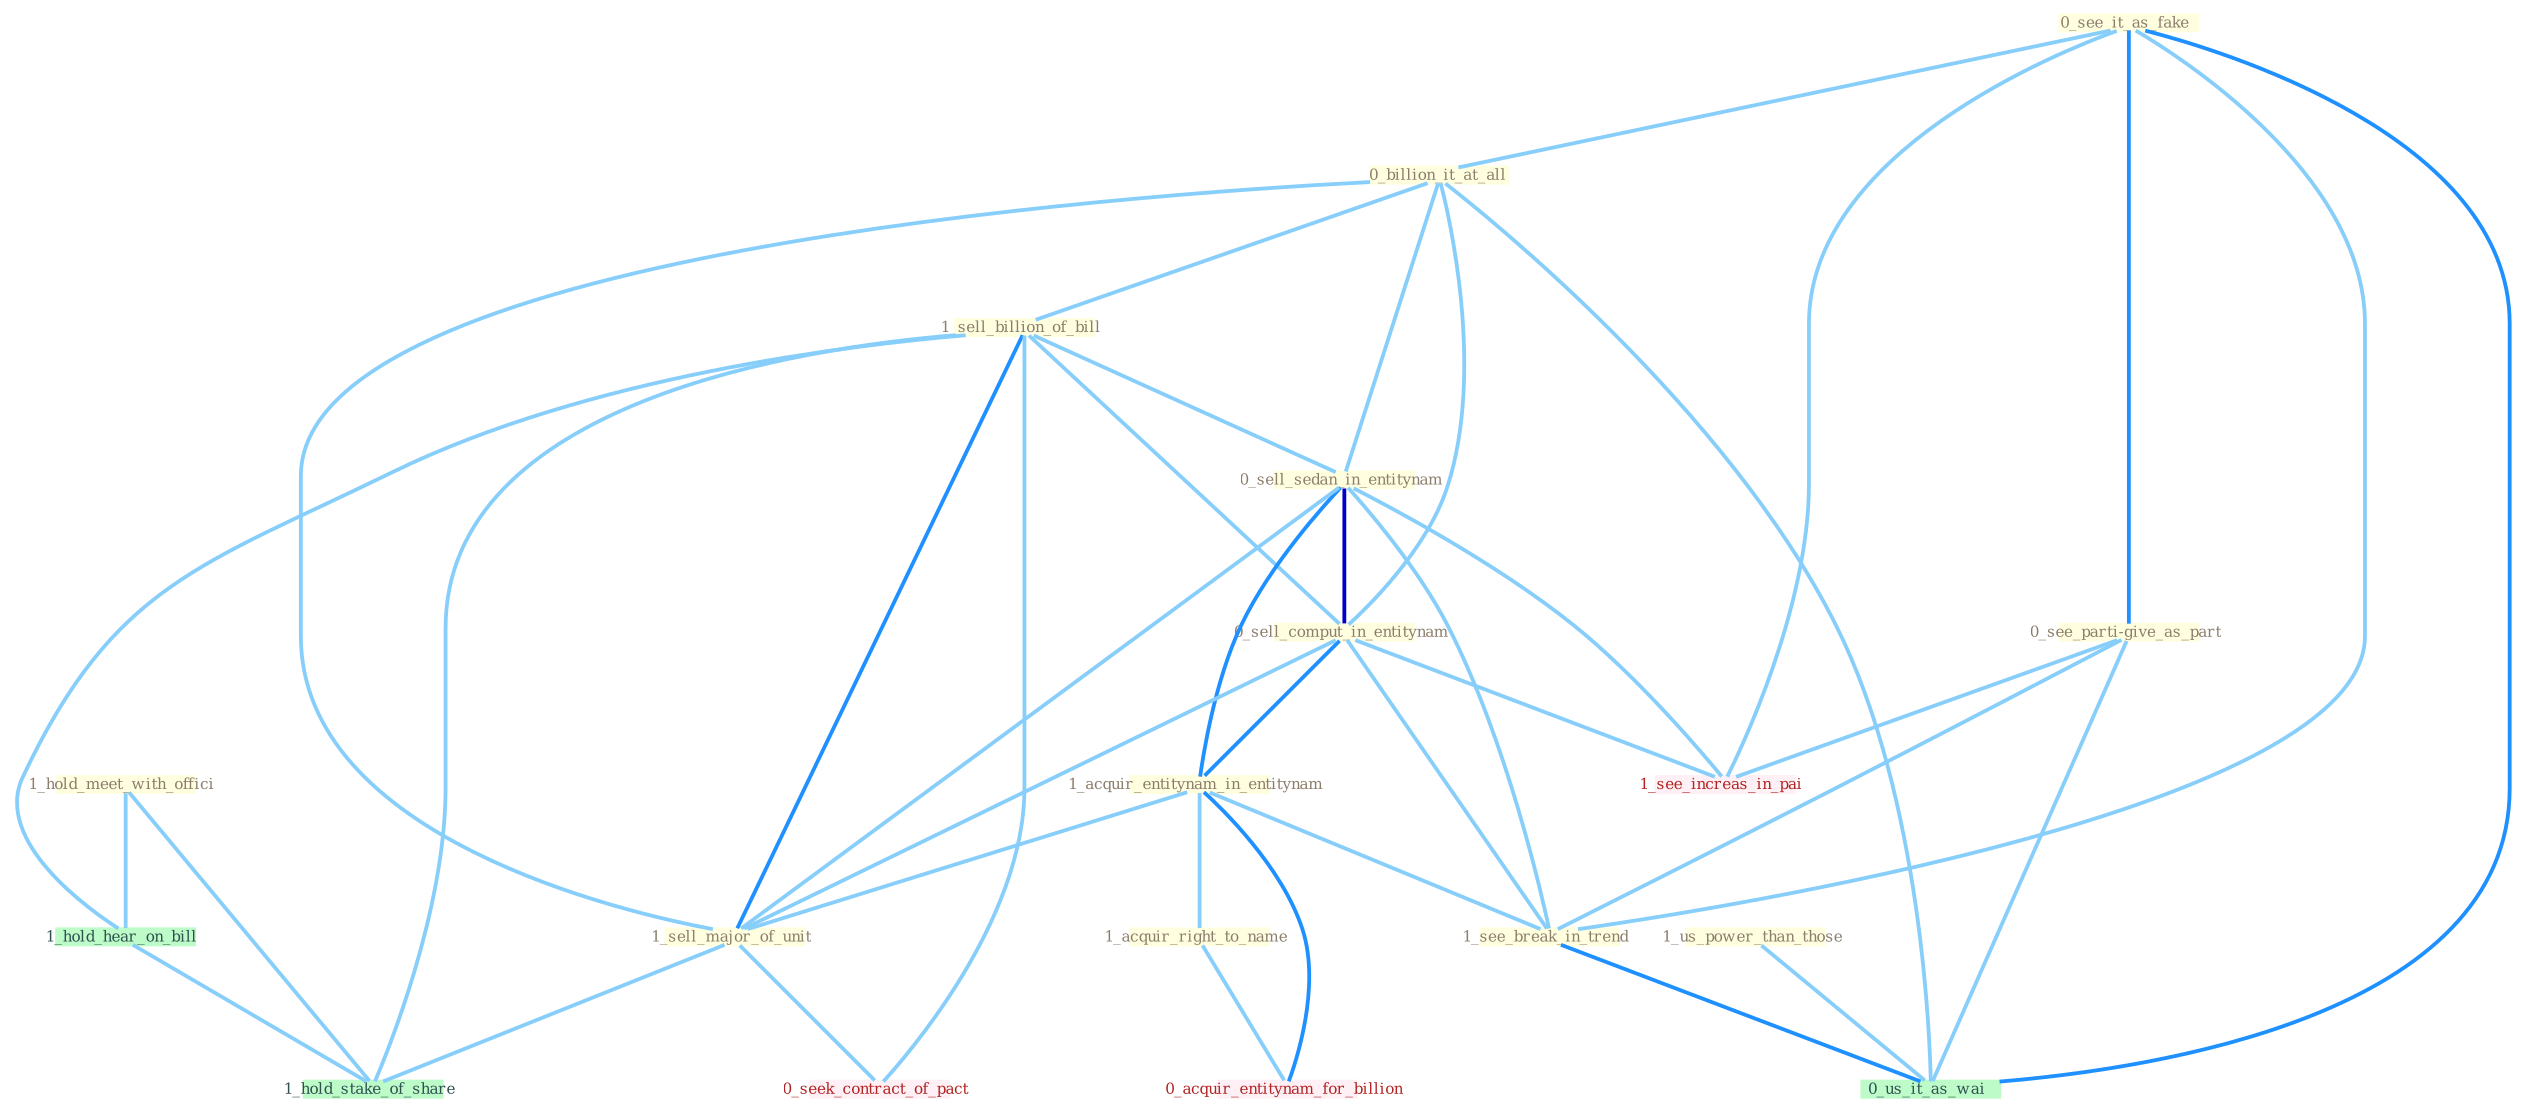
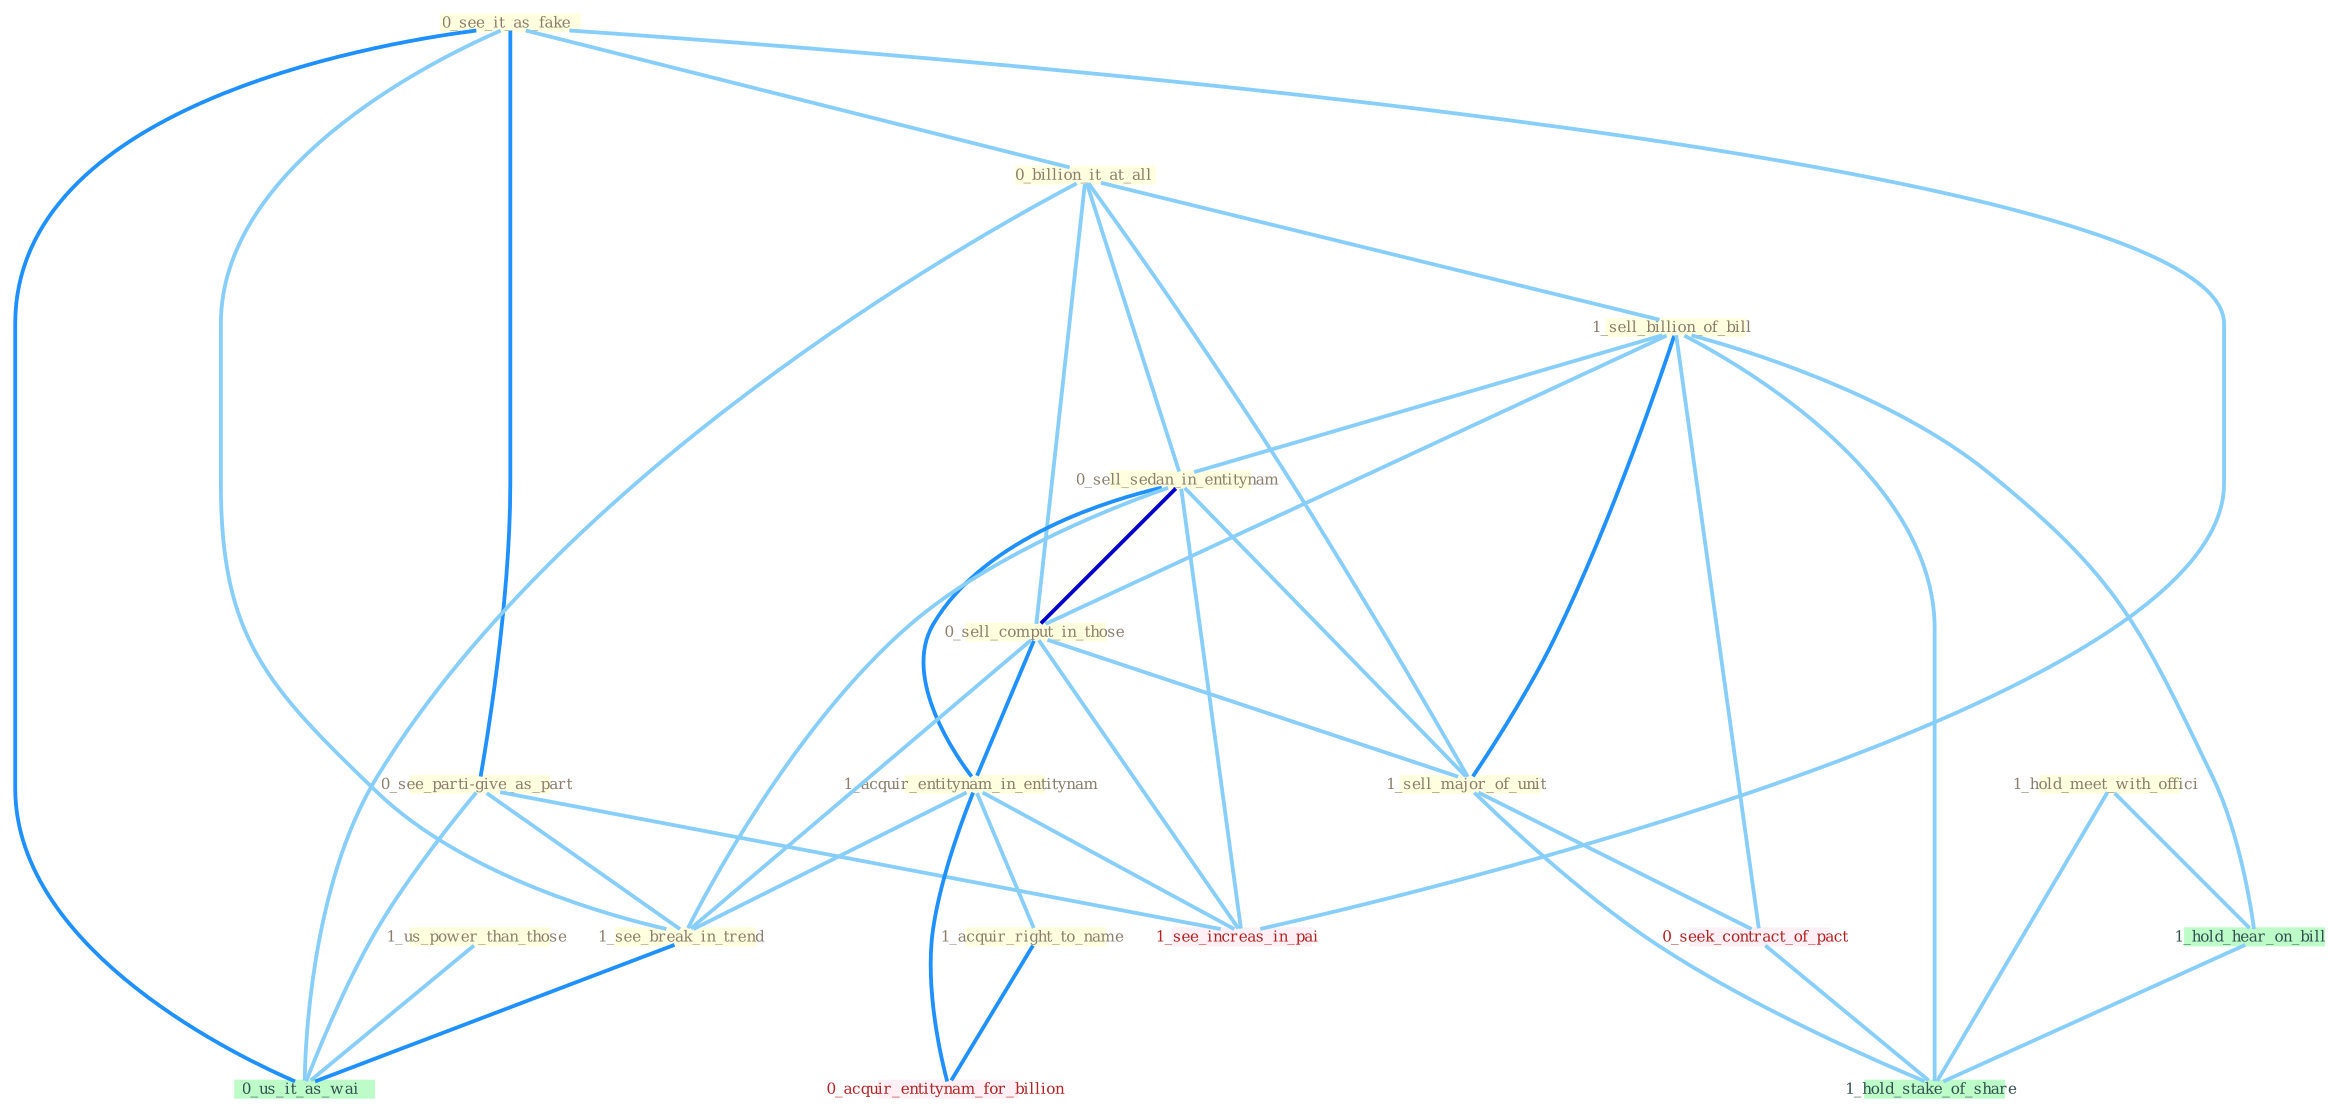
(1344, 632) -> (1036, 632)
(967, 861) -> (1108, 861)
(1243, 1013) -> (992, 1013)
none -> (1847, 1013)
